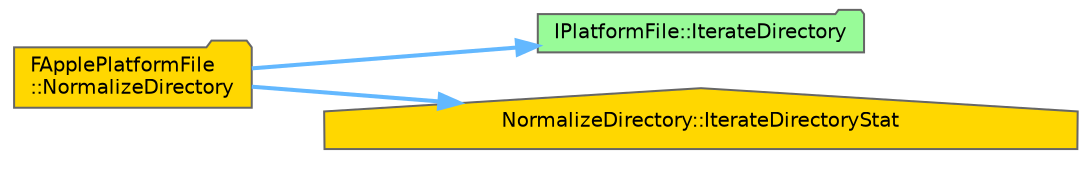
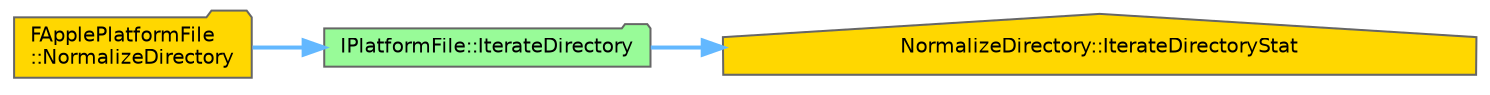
(346, 94) -> (677, 48)
